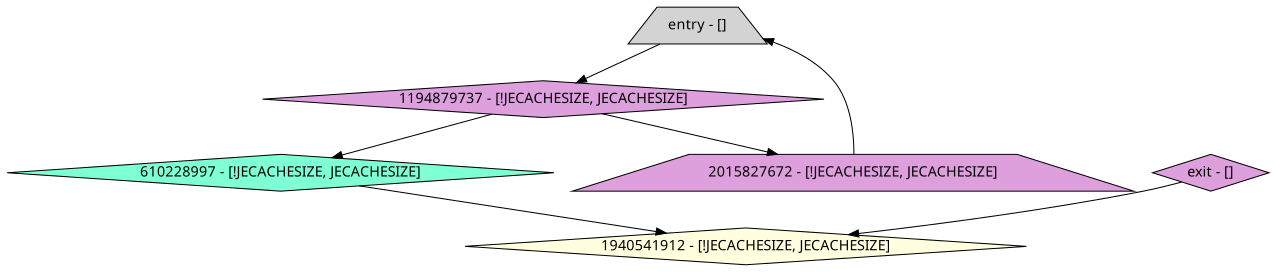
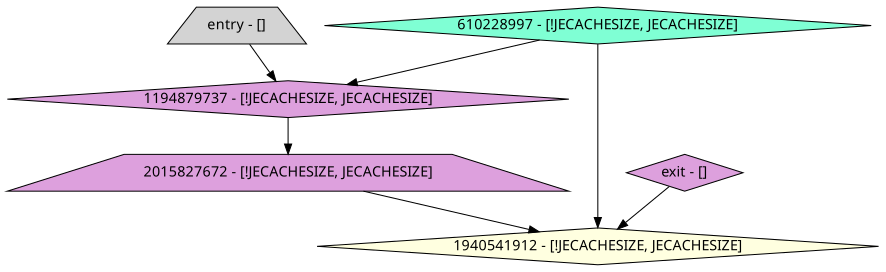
(835, 83) -> (446, 210)
(417, 135) -> (448, 61)
